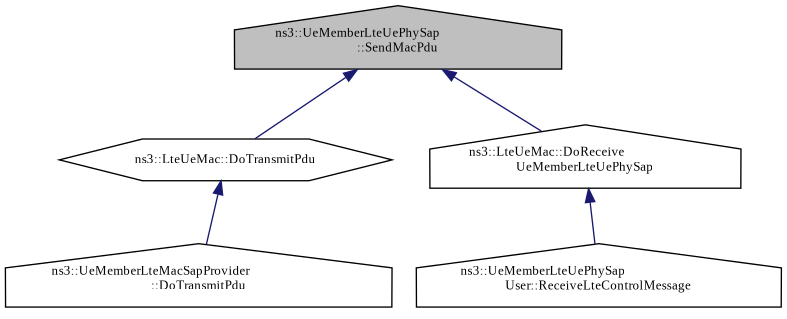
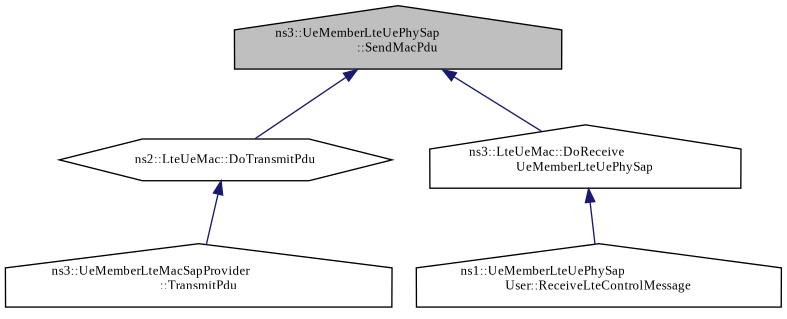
(226, 160) -> (226, 160)
(199, 279) -> (199, 279)
(599, 279) -> (599, 279)
